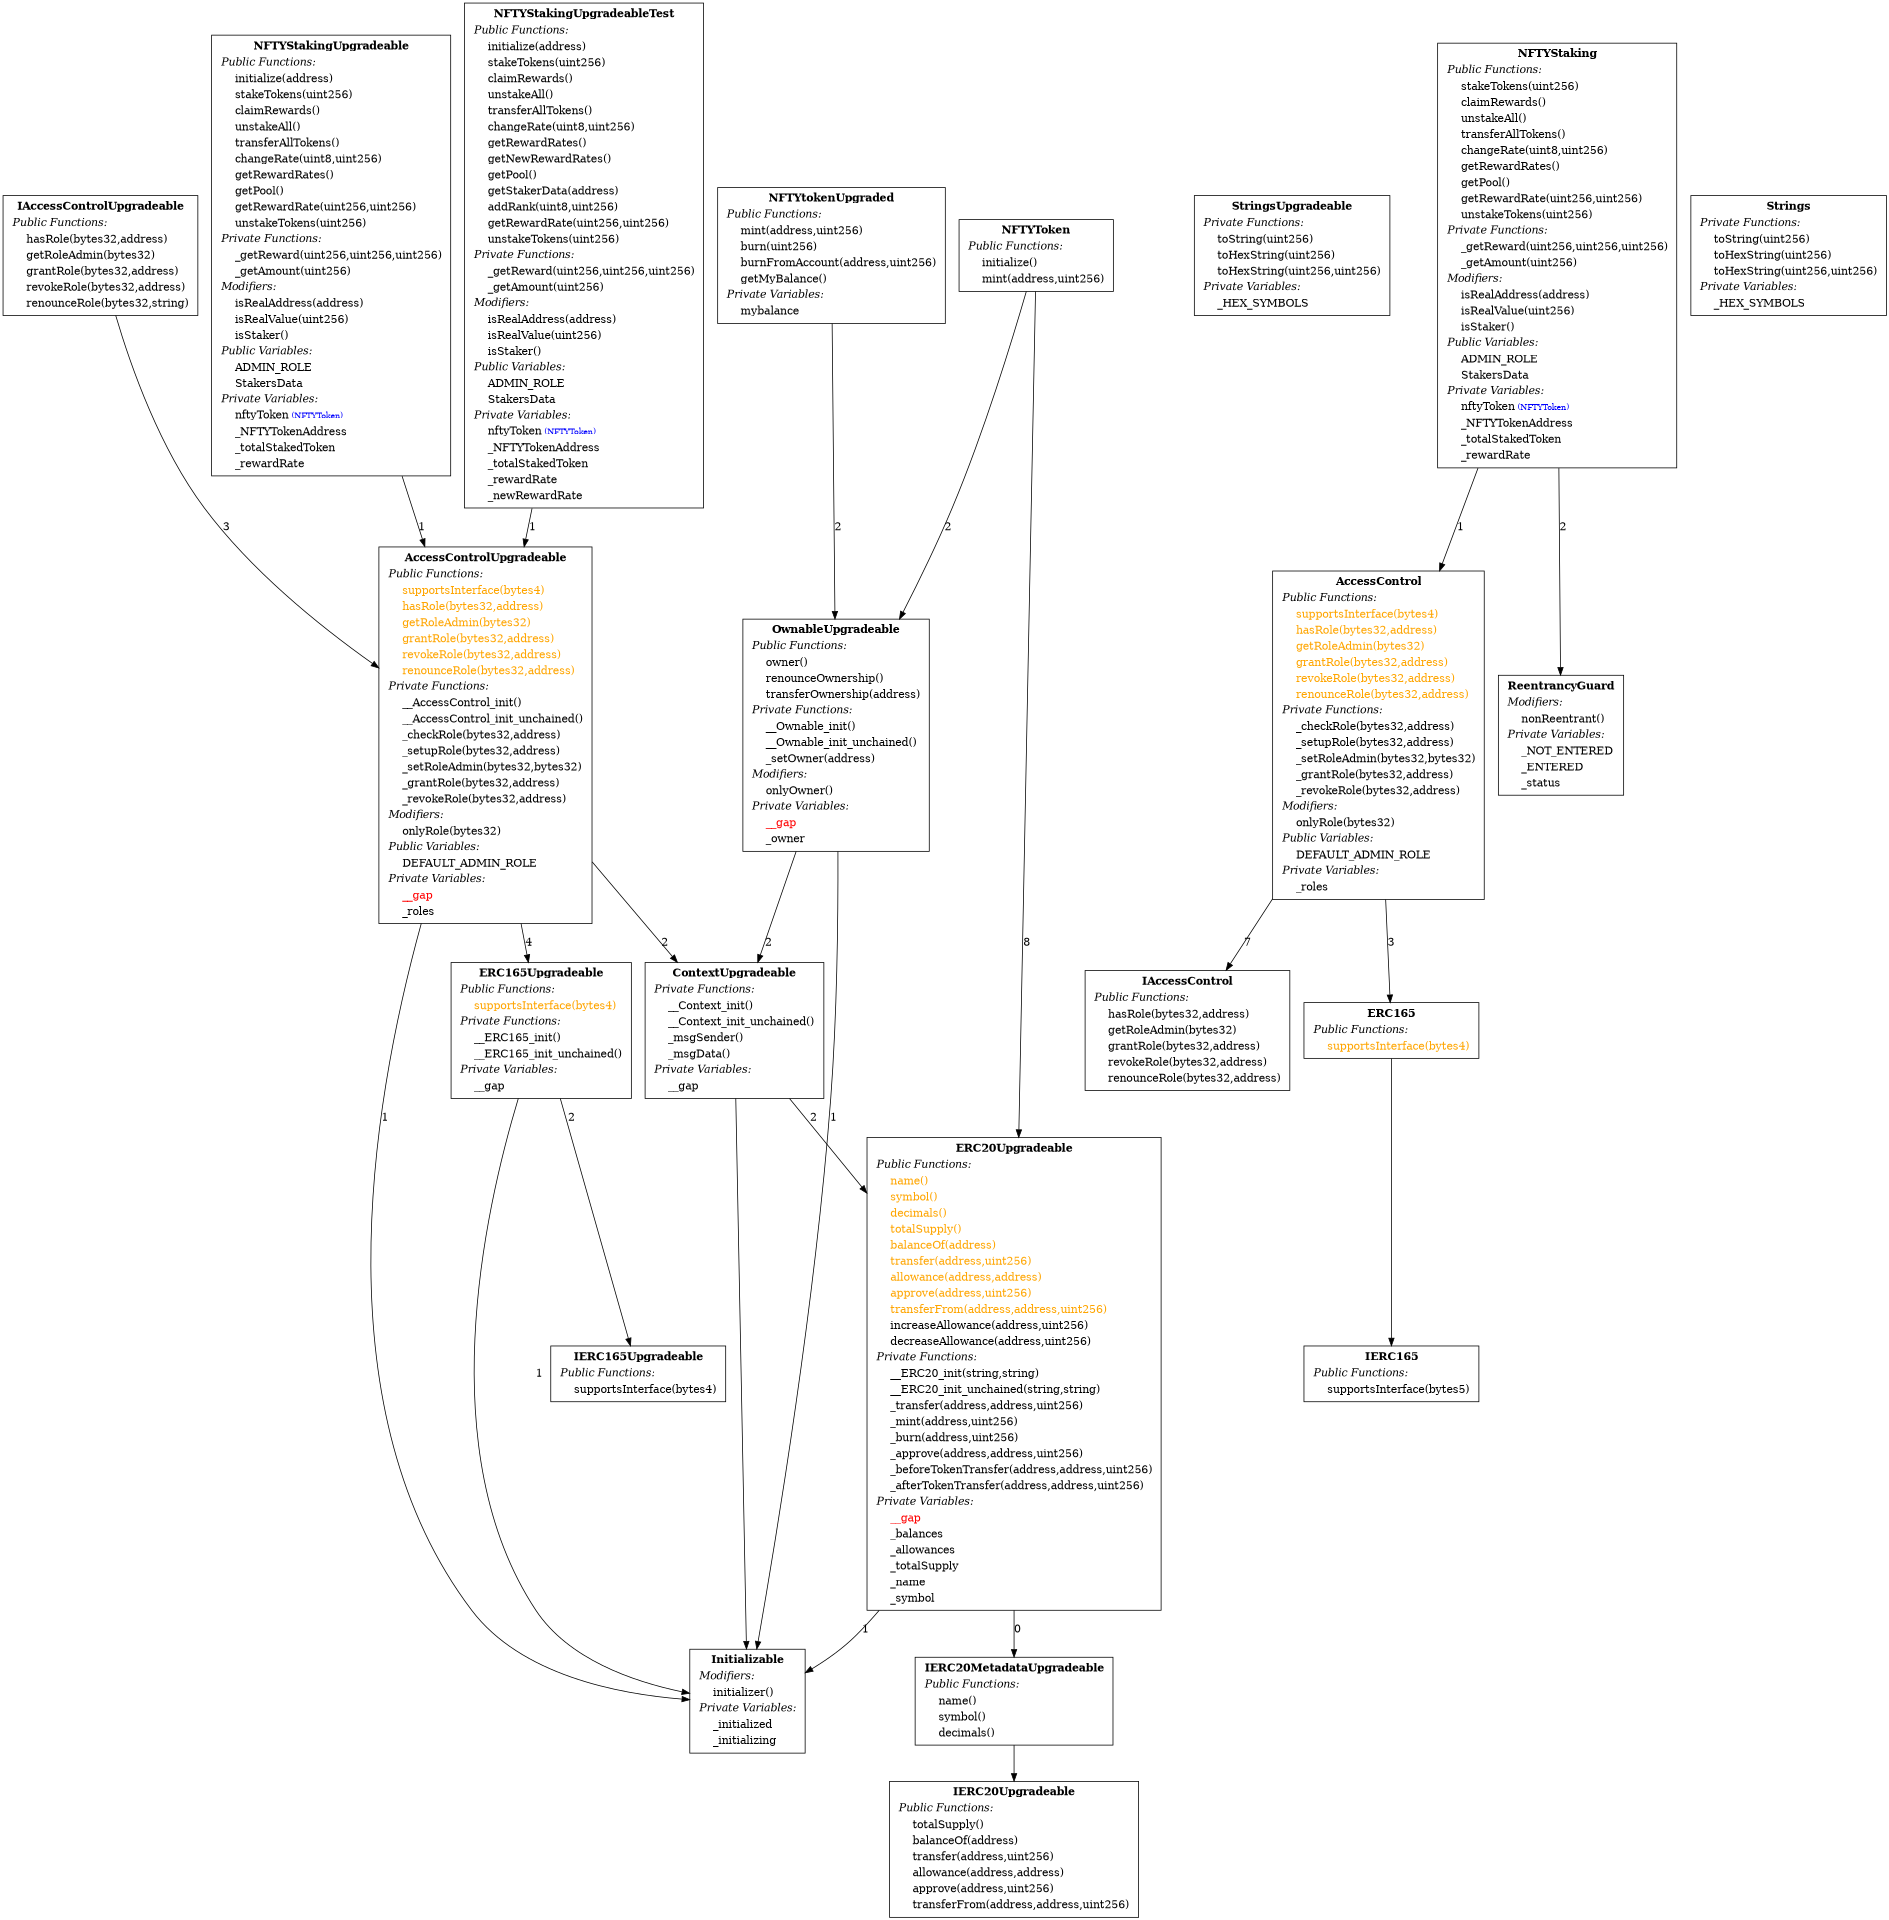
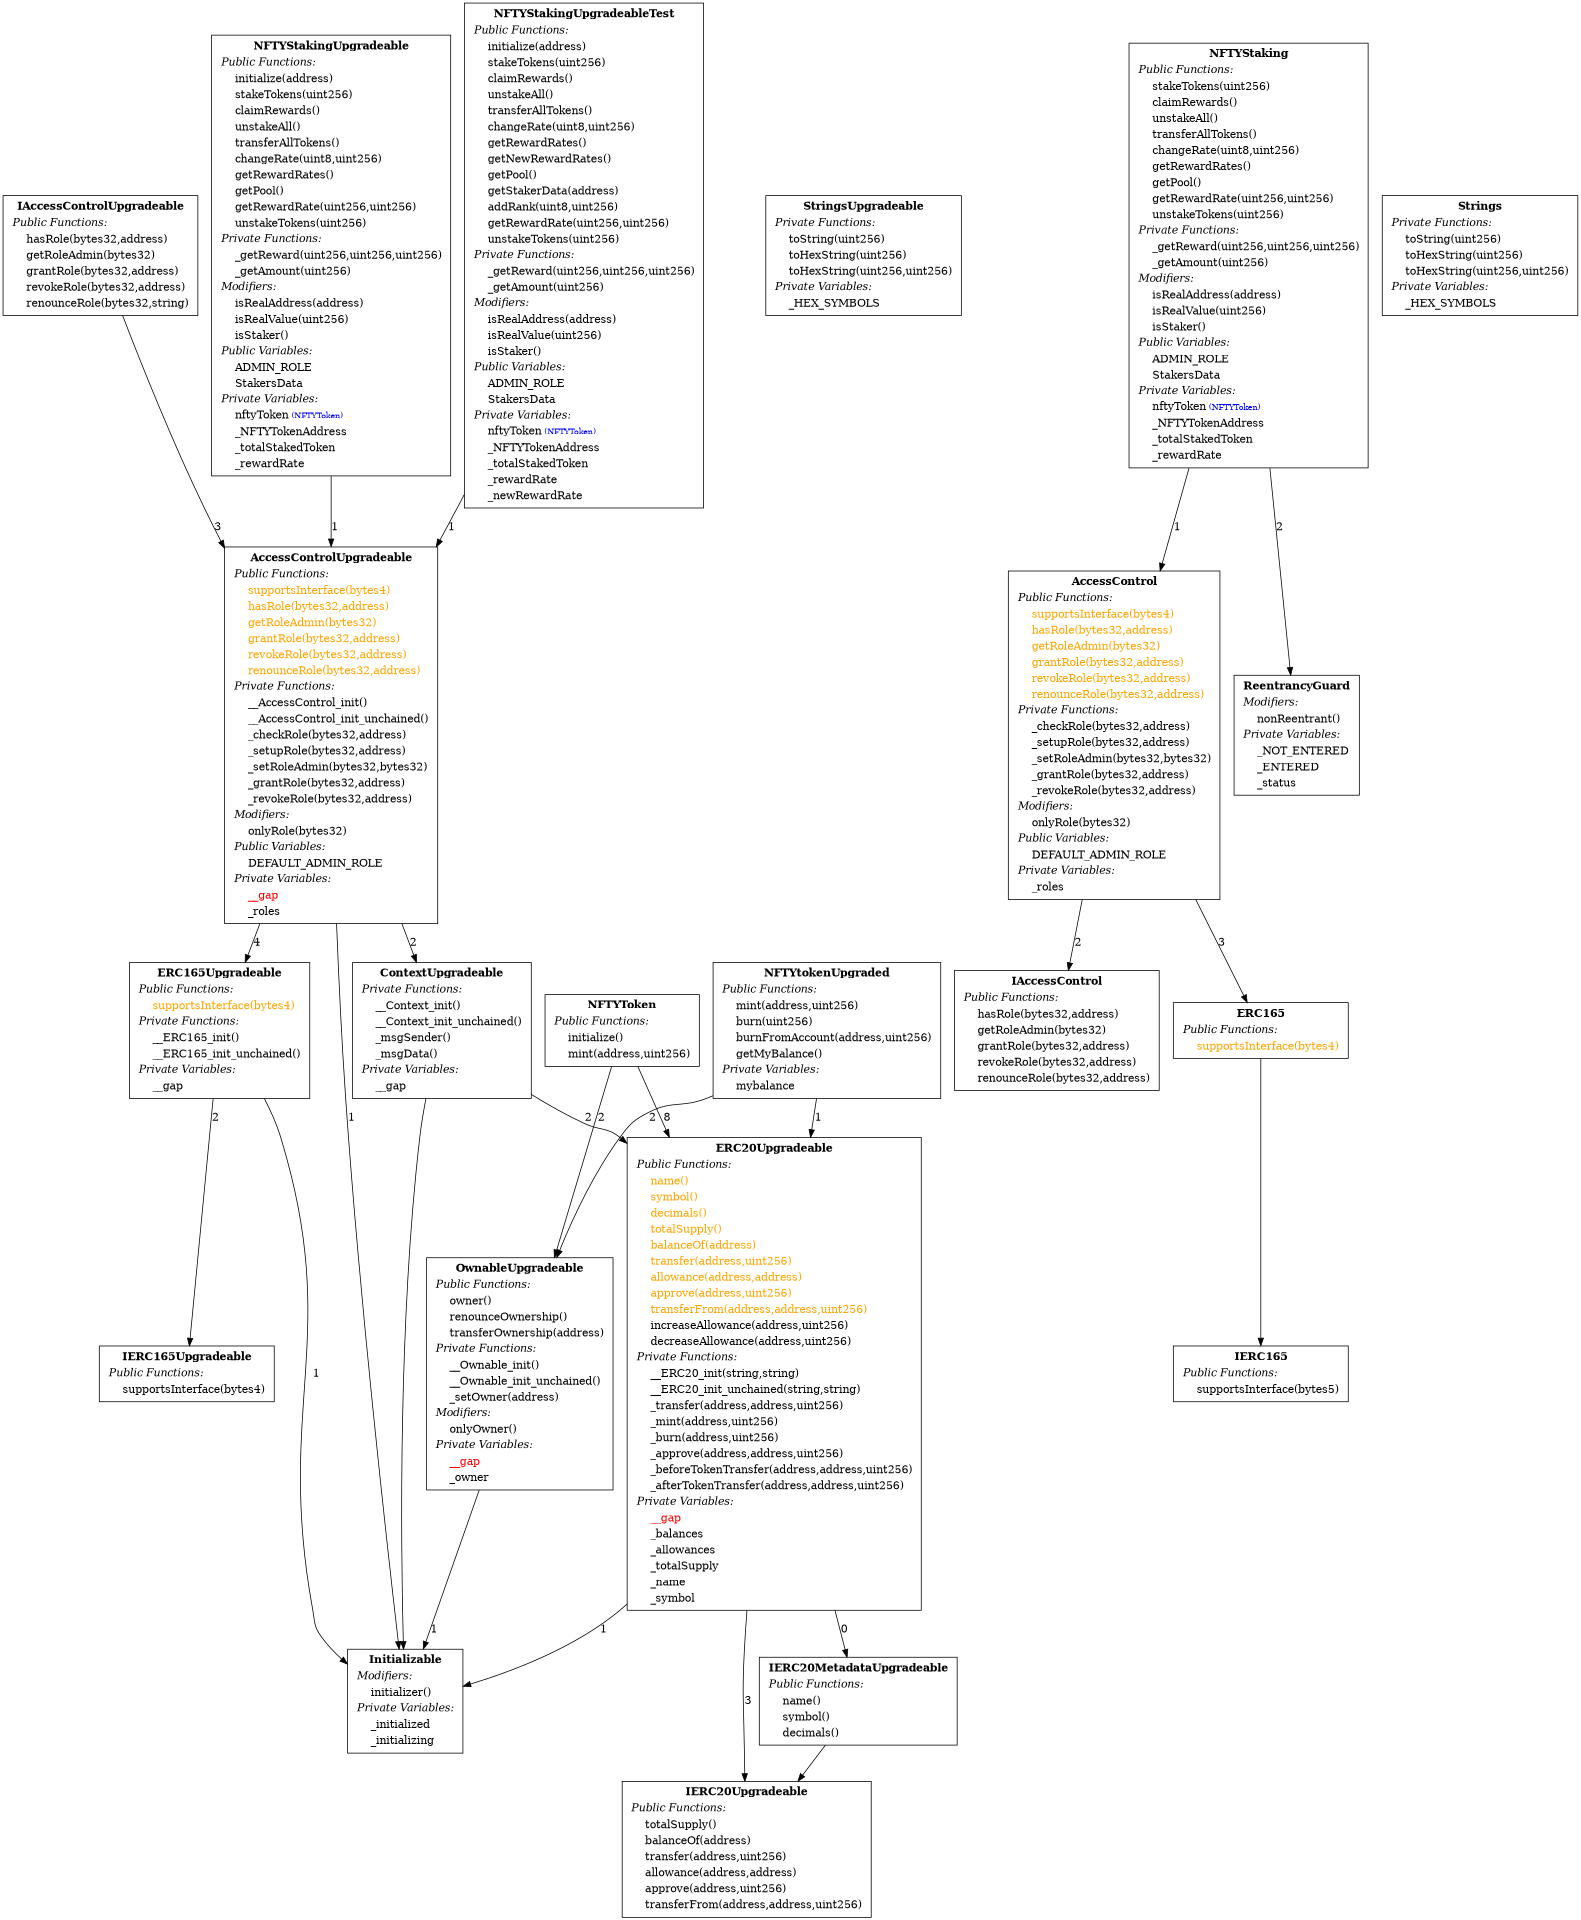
(778, 903) -> none
(1248, 943) -> (1078, 943)
none -> (814, 1114)
none -> (743, 1692)
